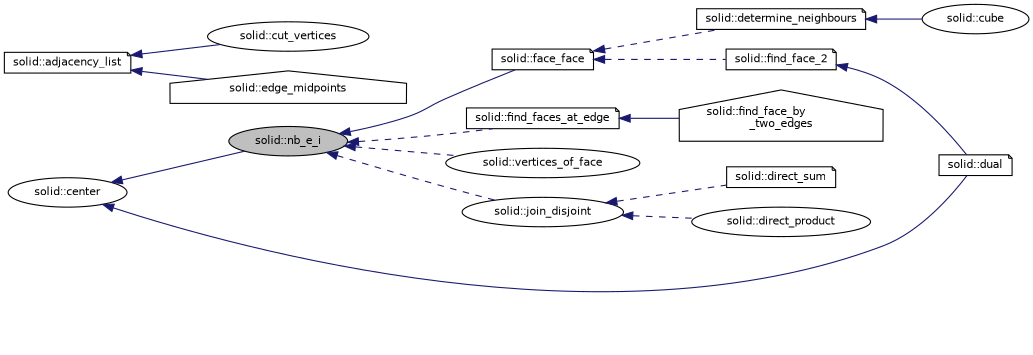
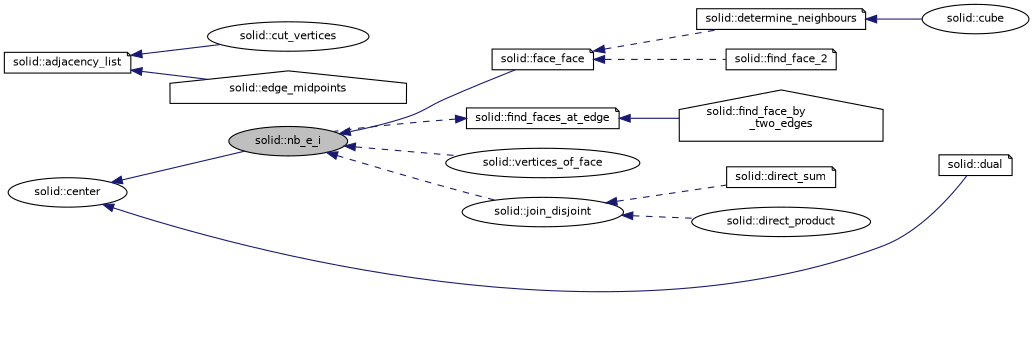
(914, 101) -> none
(426, 136) -> (413, 123)
